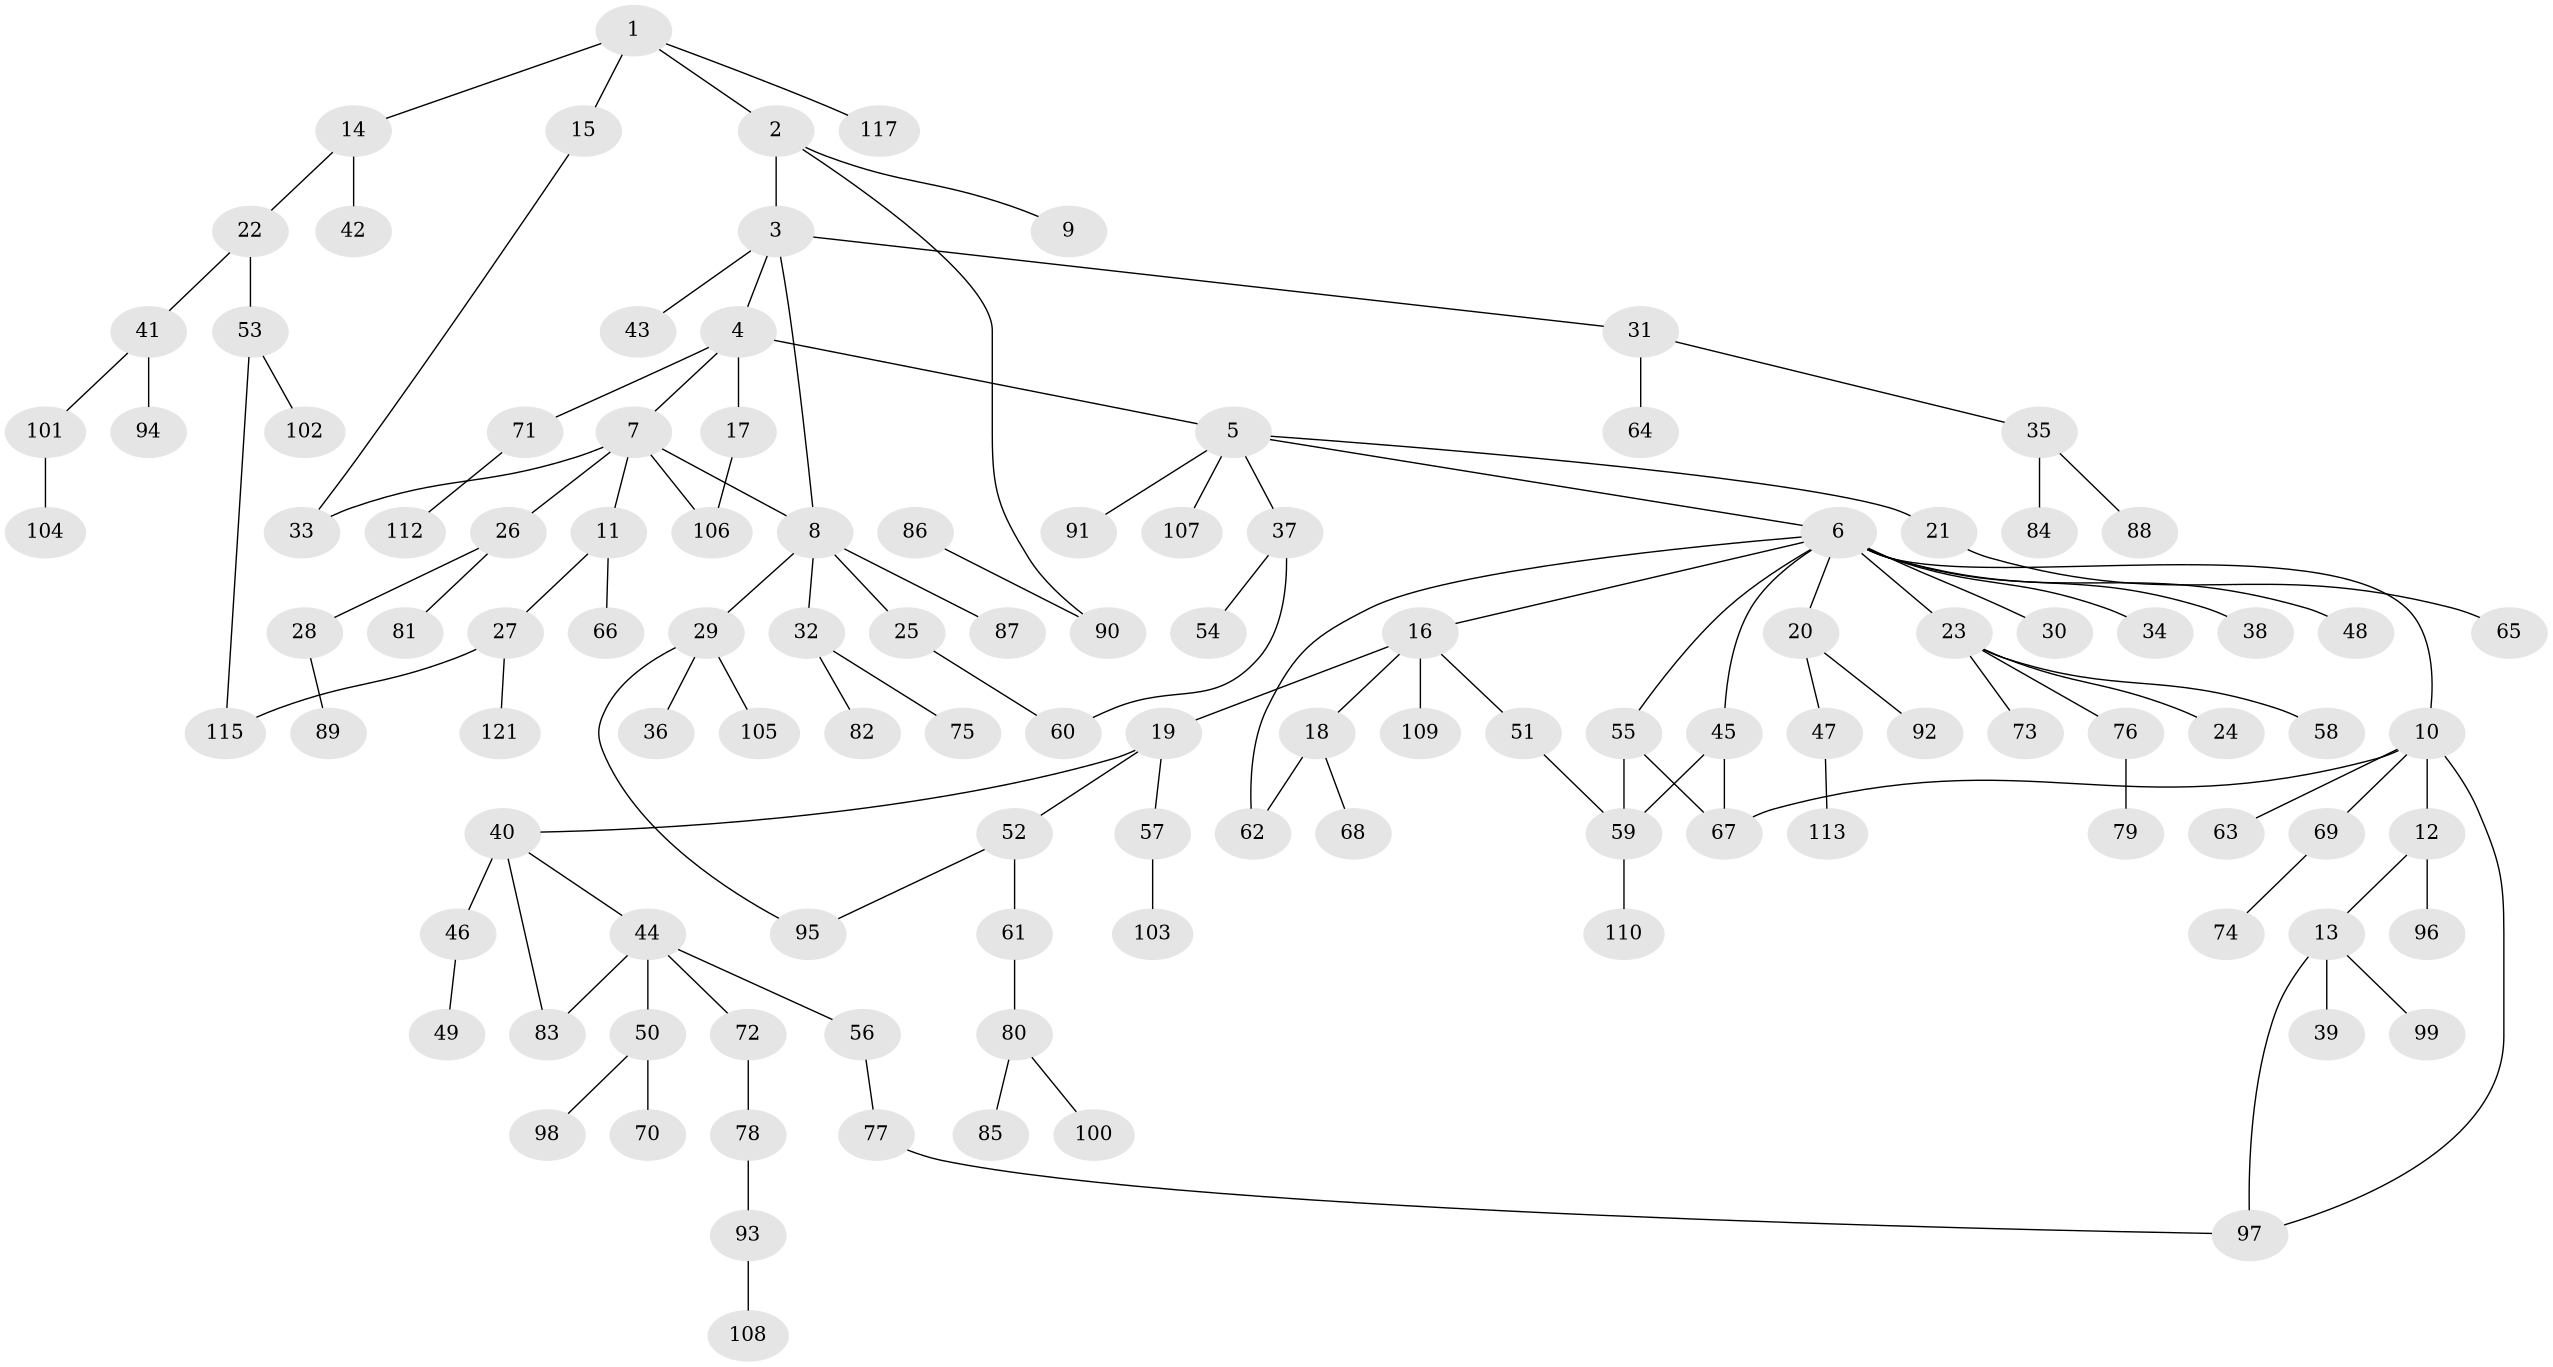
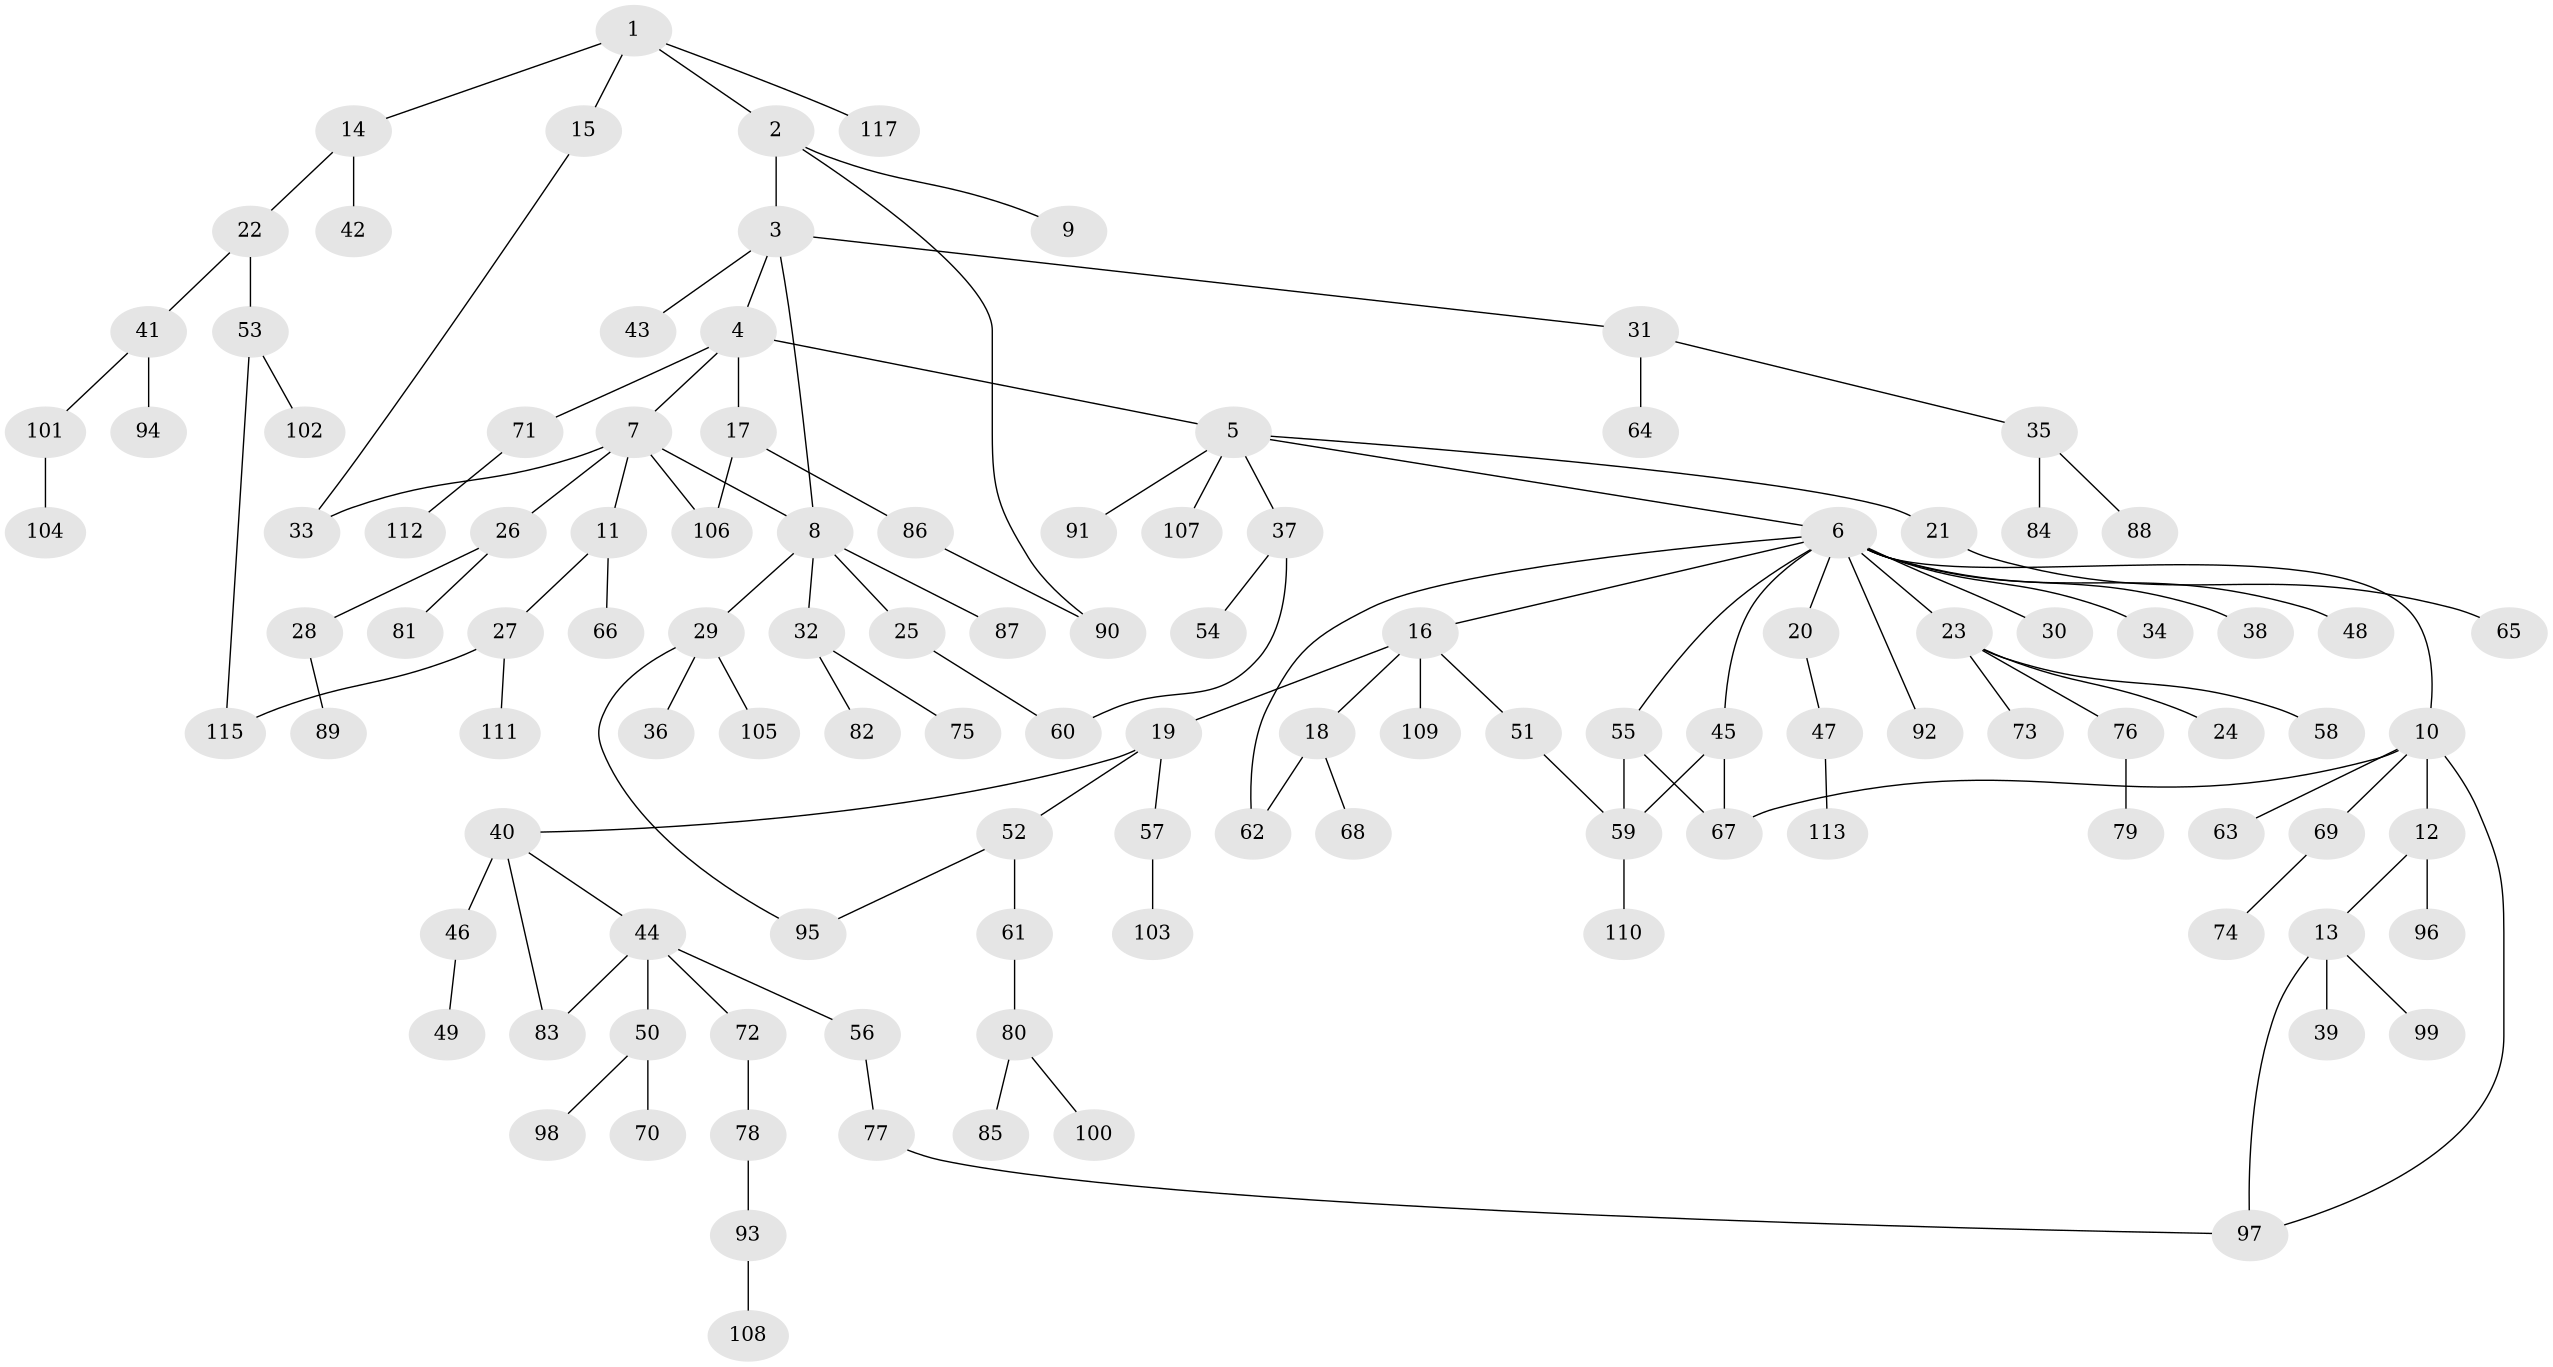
none -> (827, 482)
(1863, 683) -> (1882, 633)
(500, 733) -> (500, 733)
